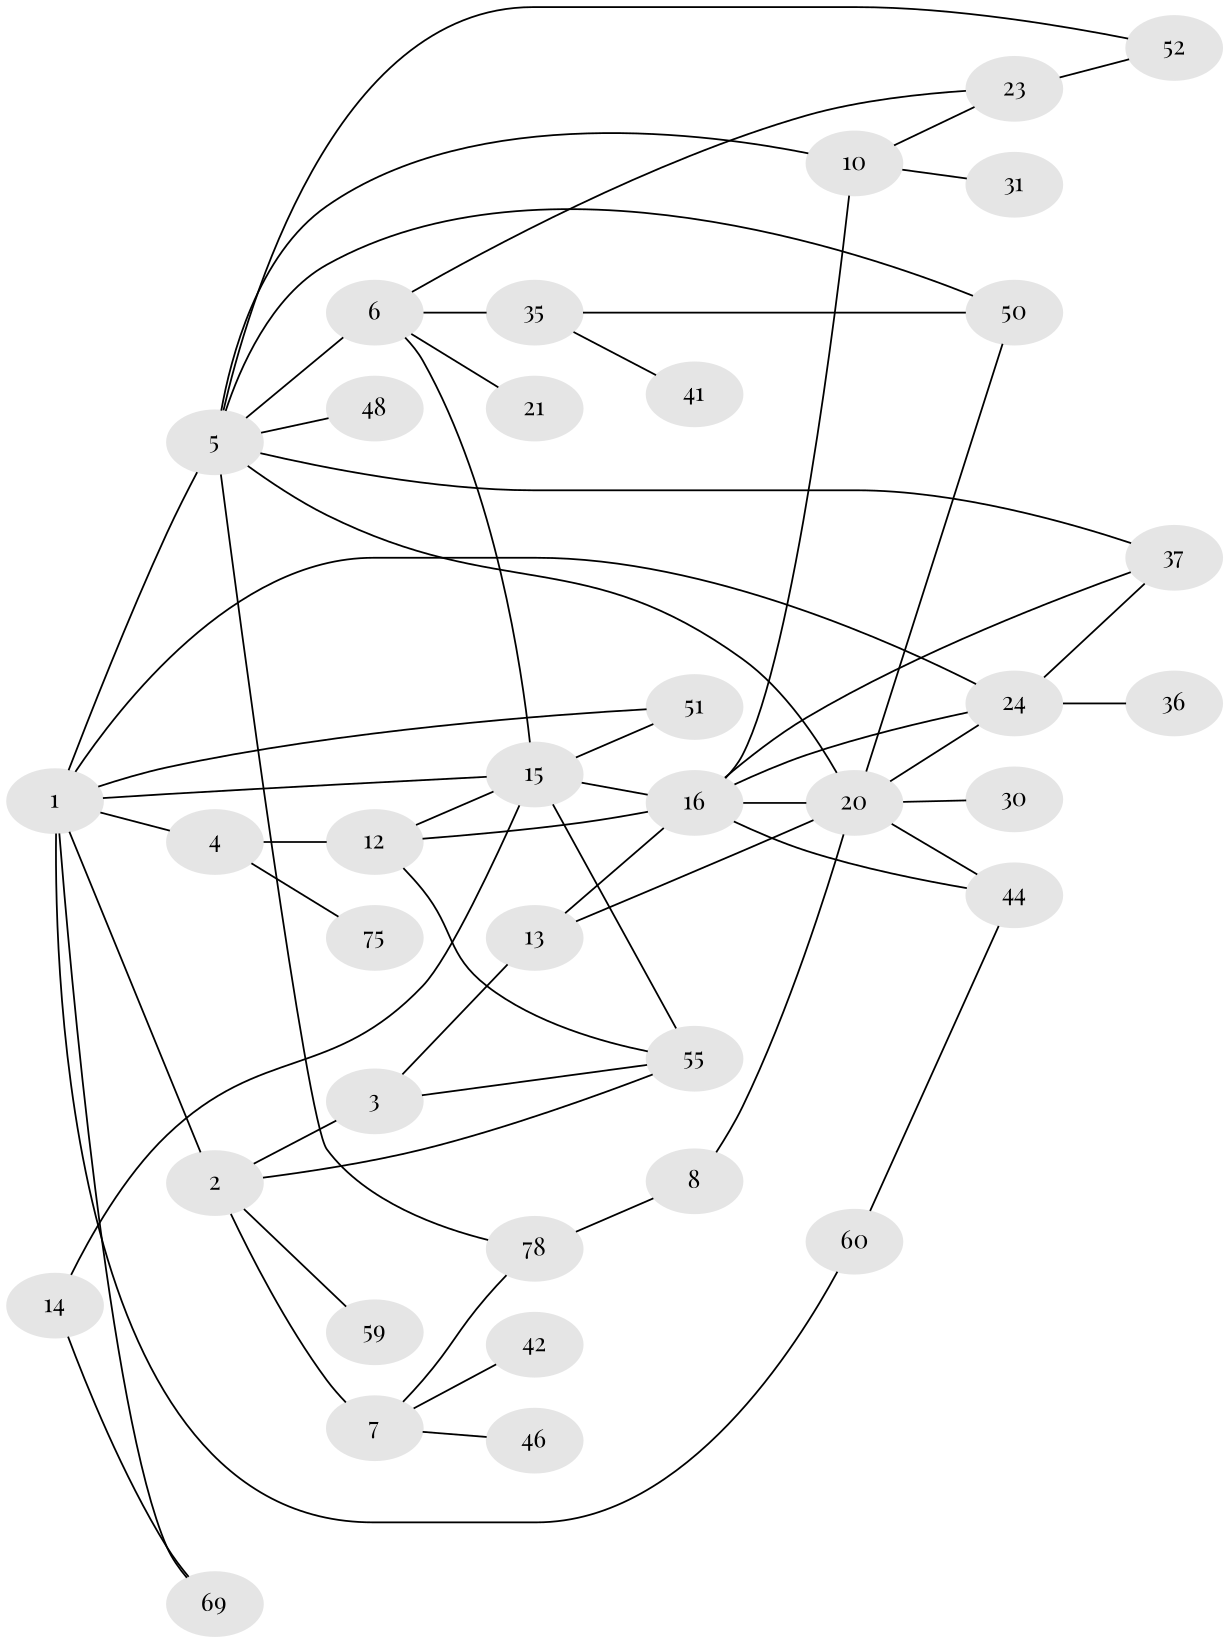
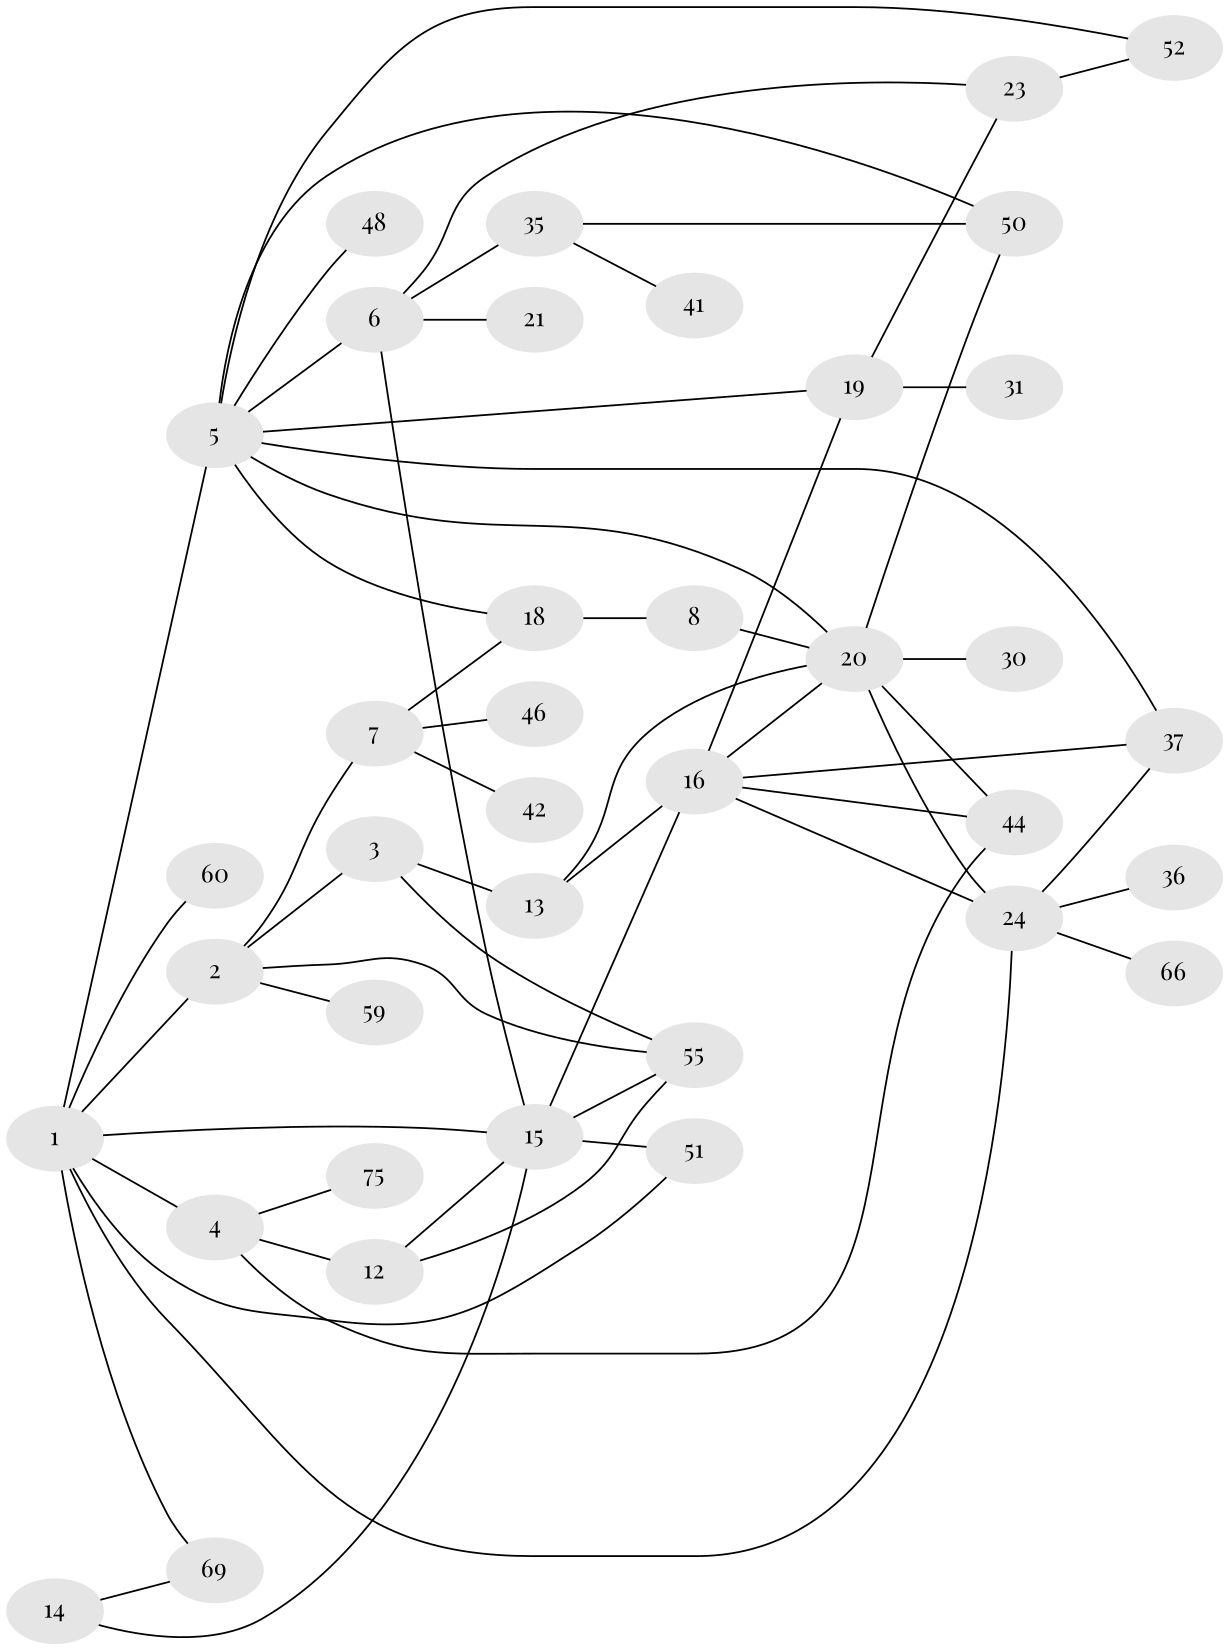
(854, 163) -> (854, 387)
(536, 828) -> none
none -> (1174, 973)
(934, 1068) -> (769, 1342)
(535, 1249) -> (535, 618)
